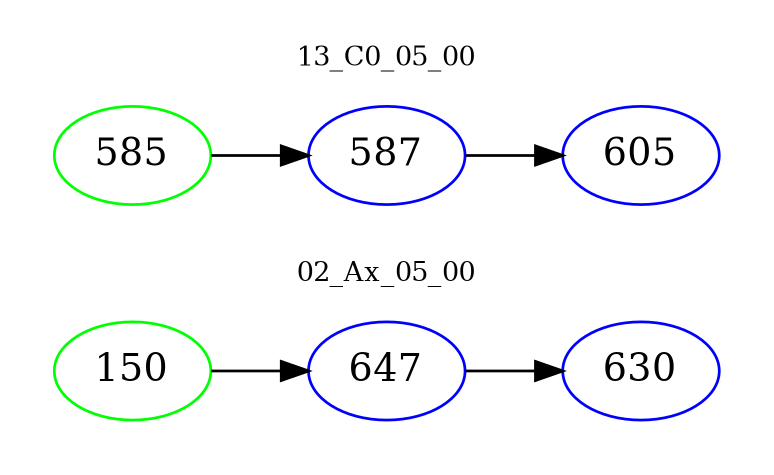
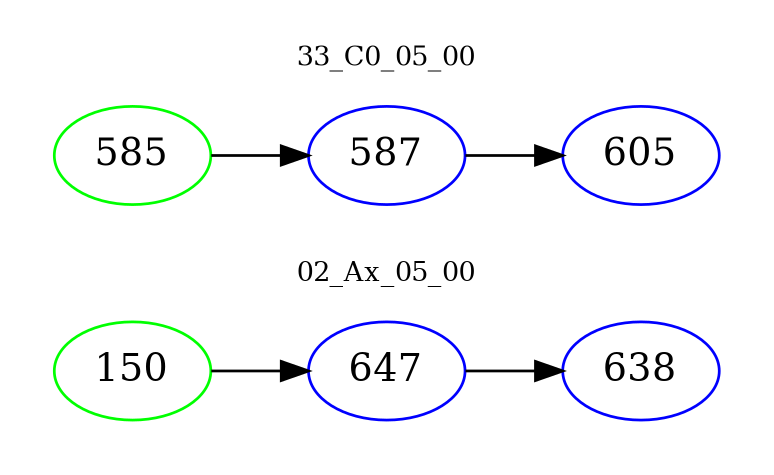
(387, 59) -> (387, 59)
(641, 371) -> (641, 371)
